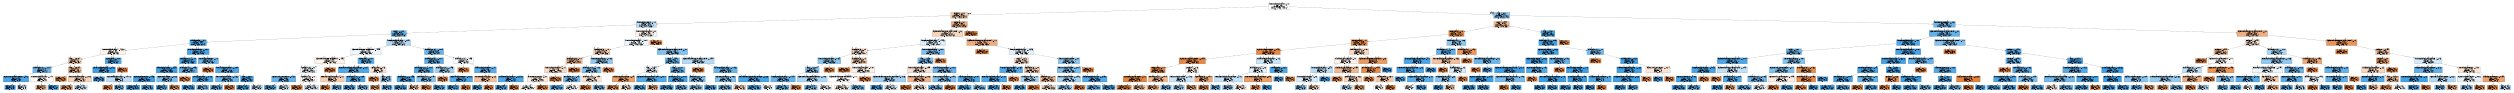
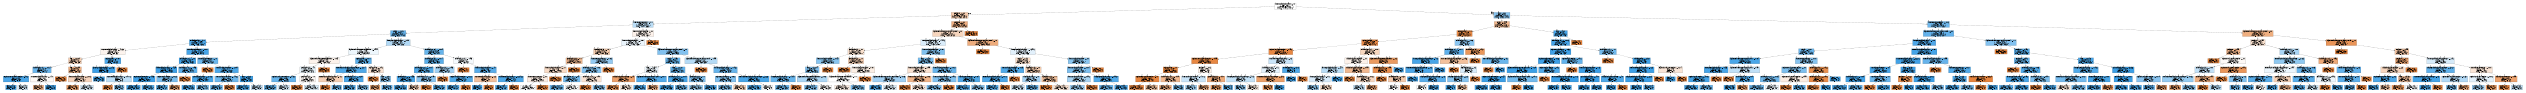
none -> (1018, 87)
